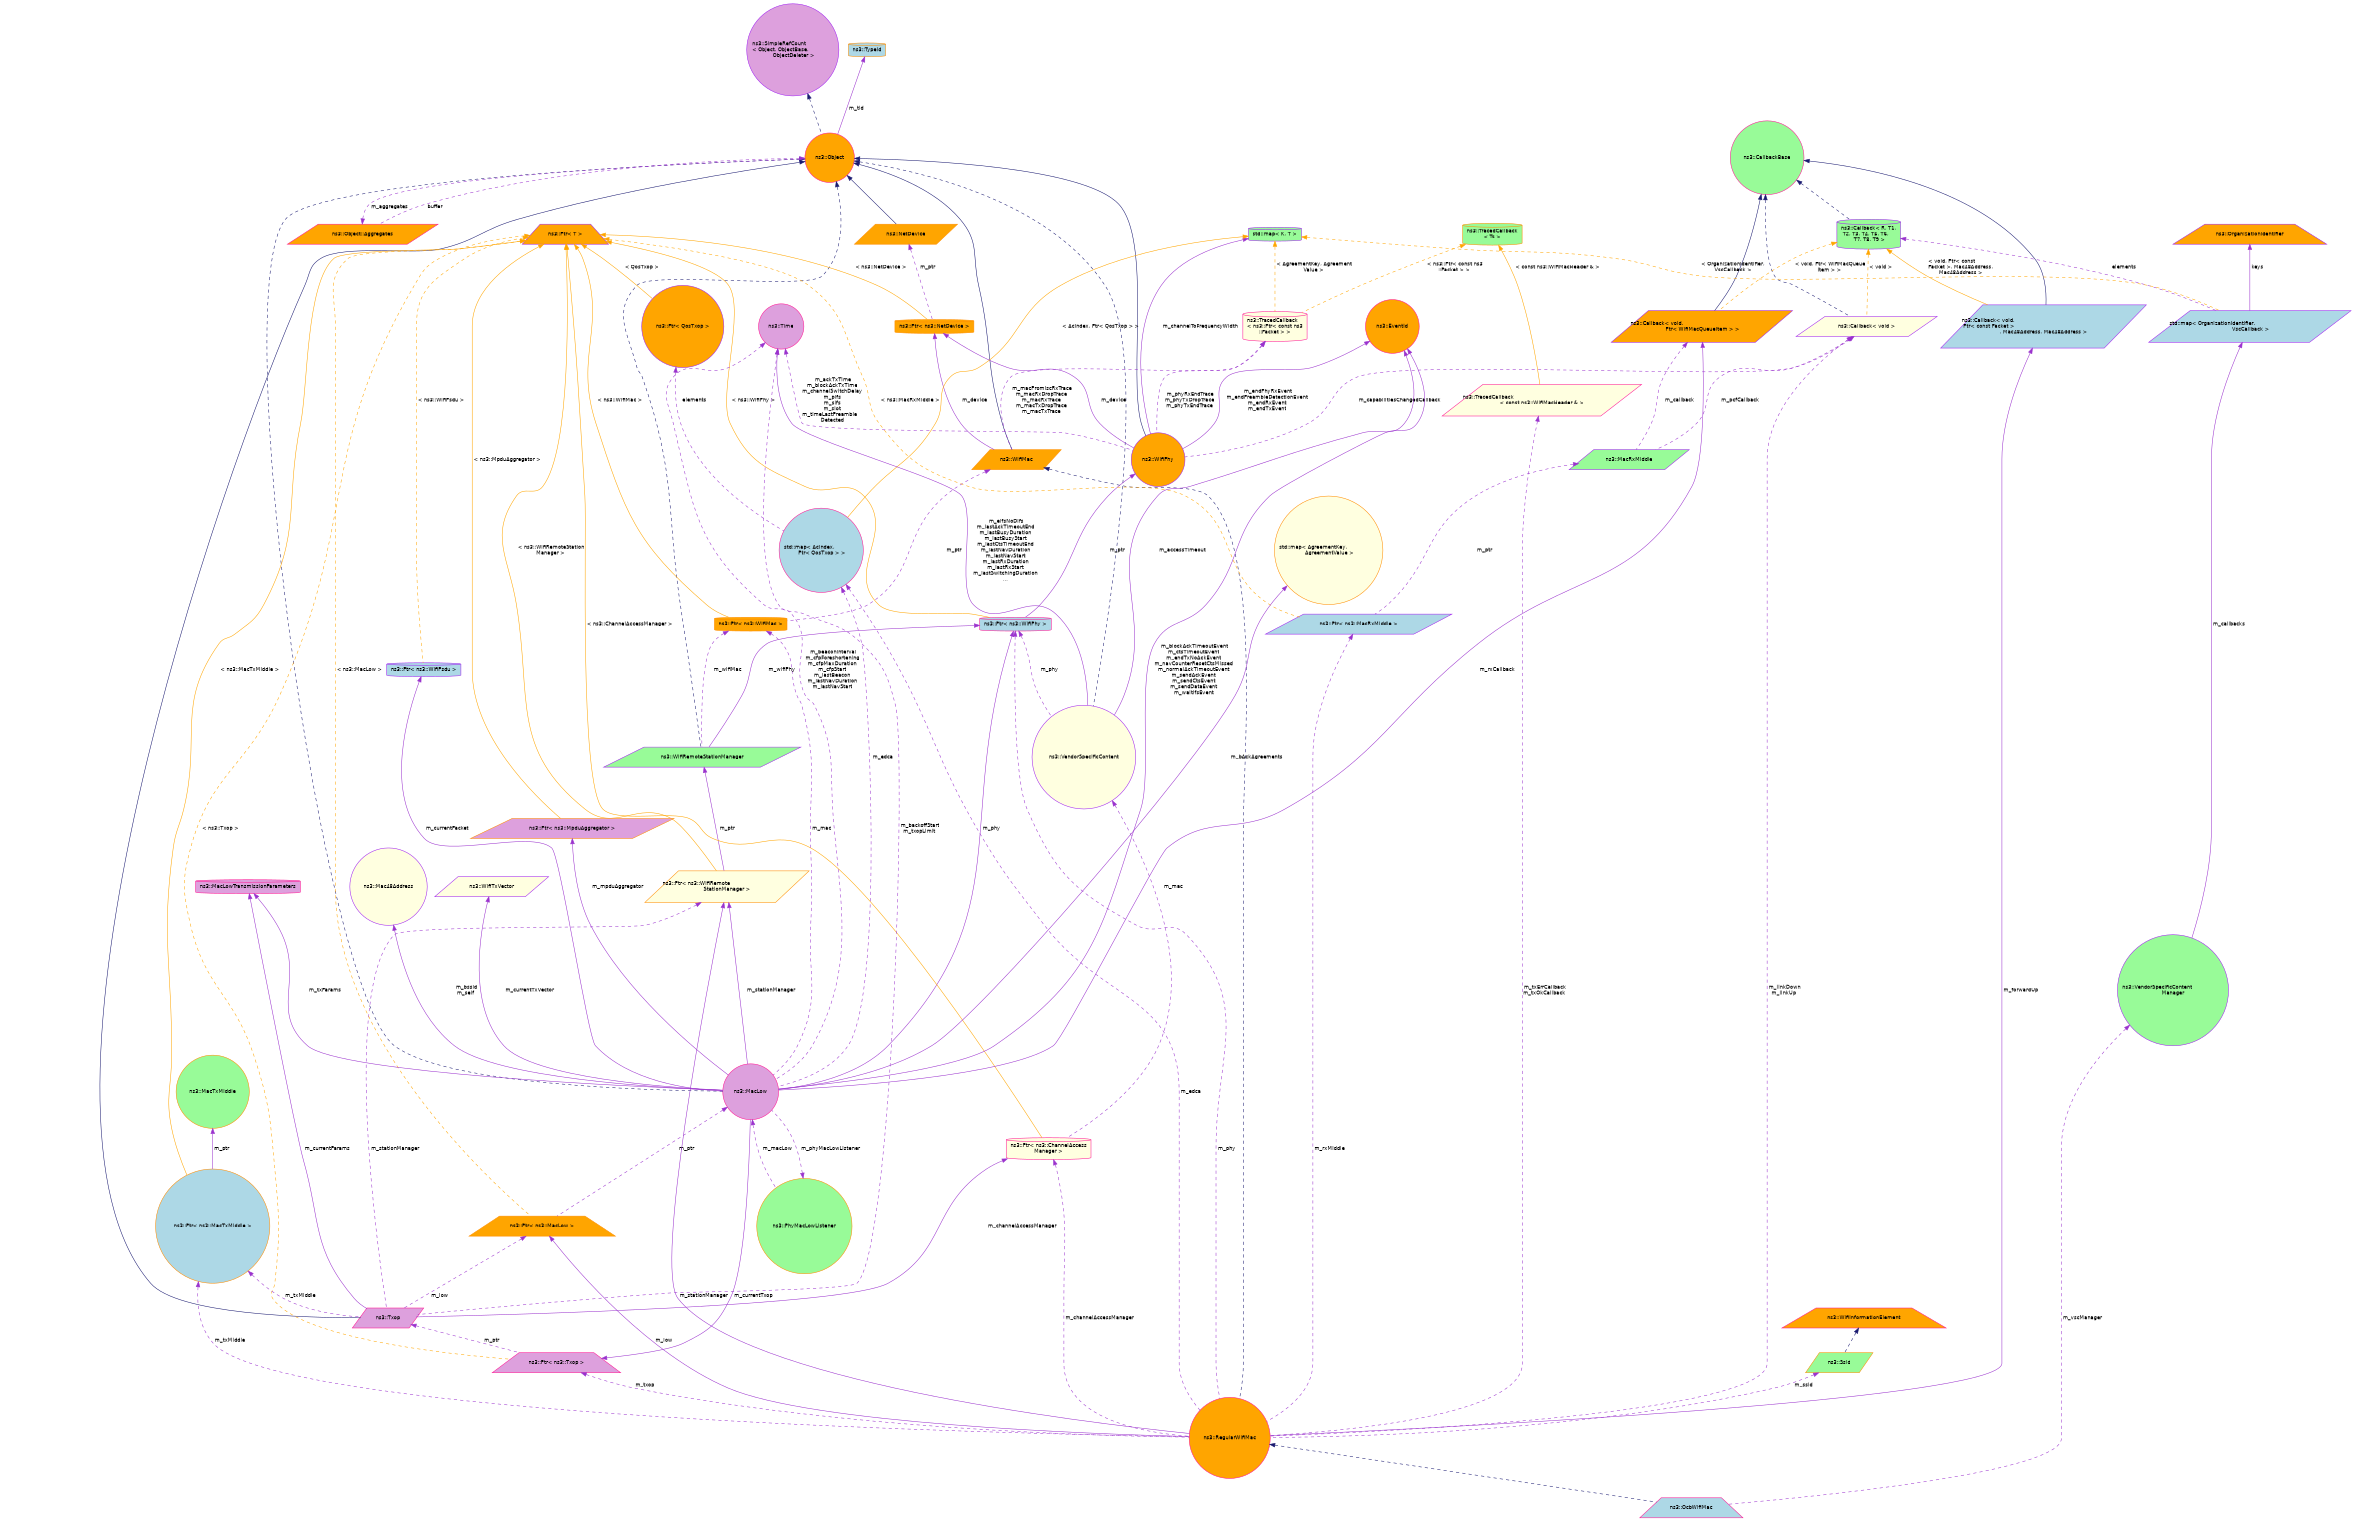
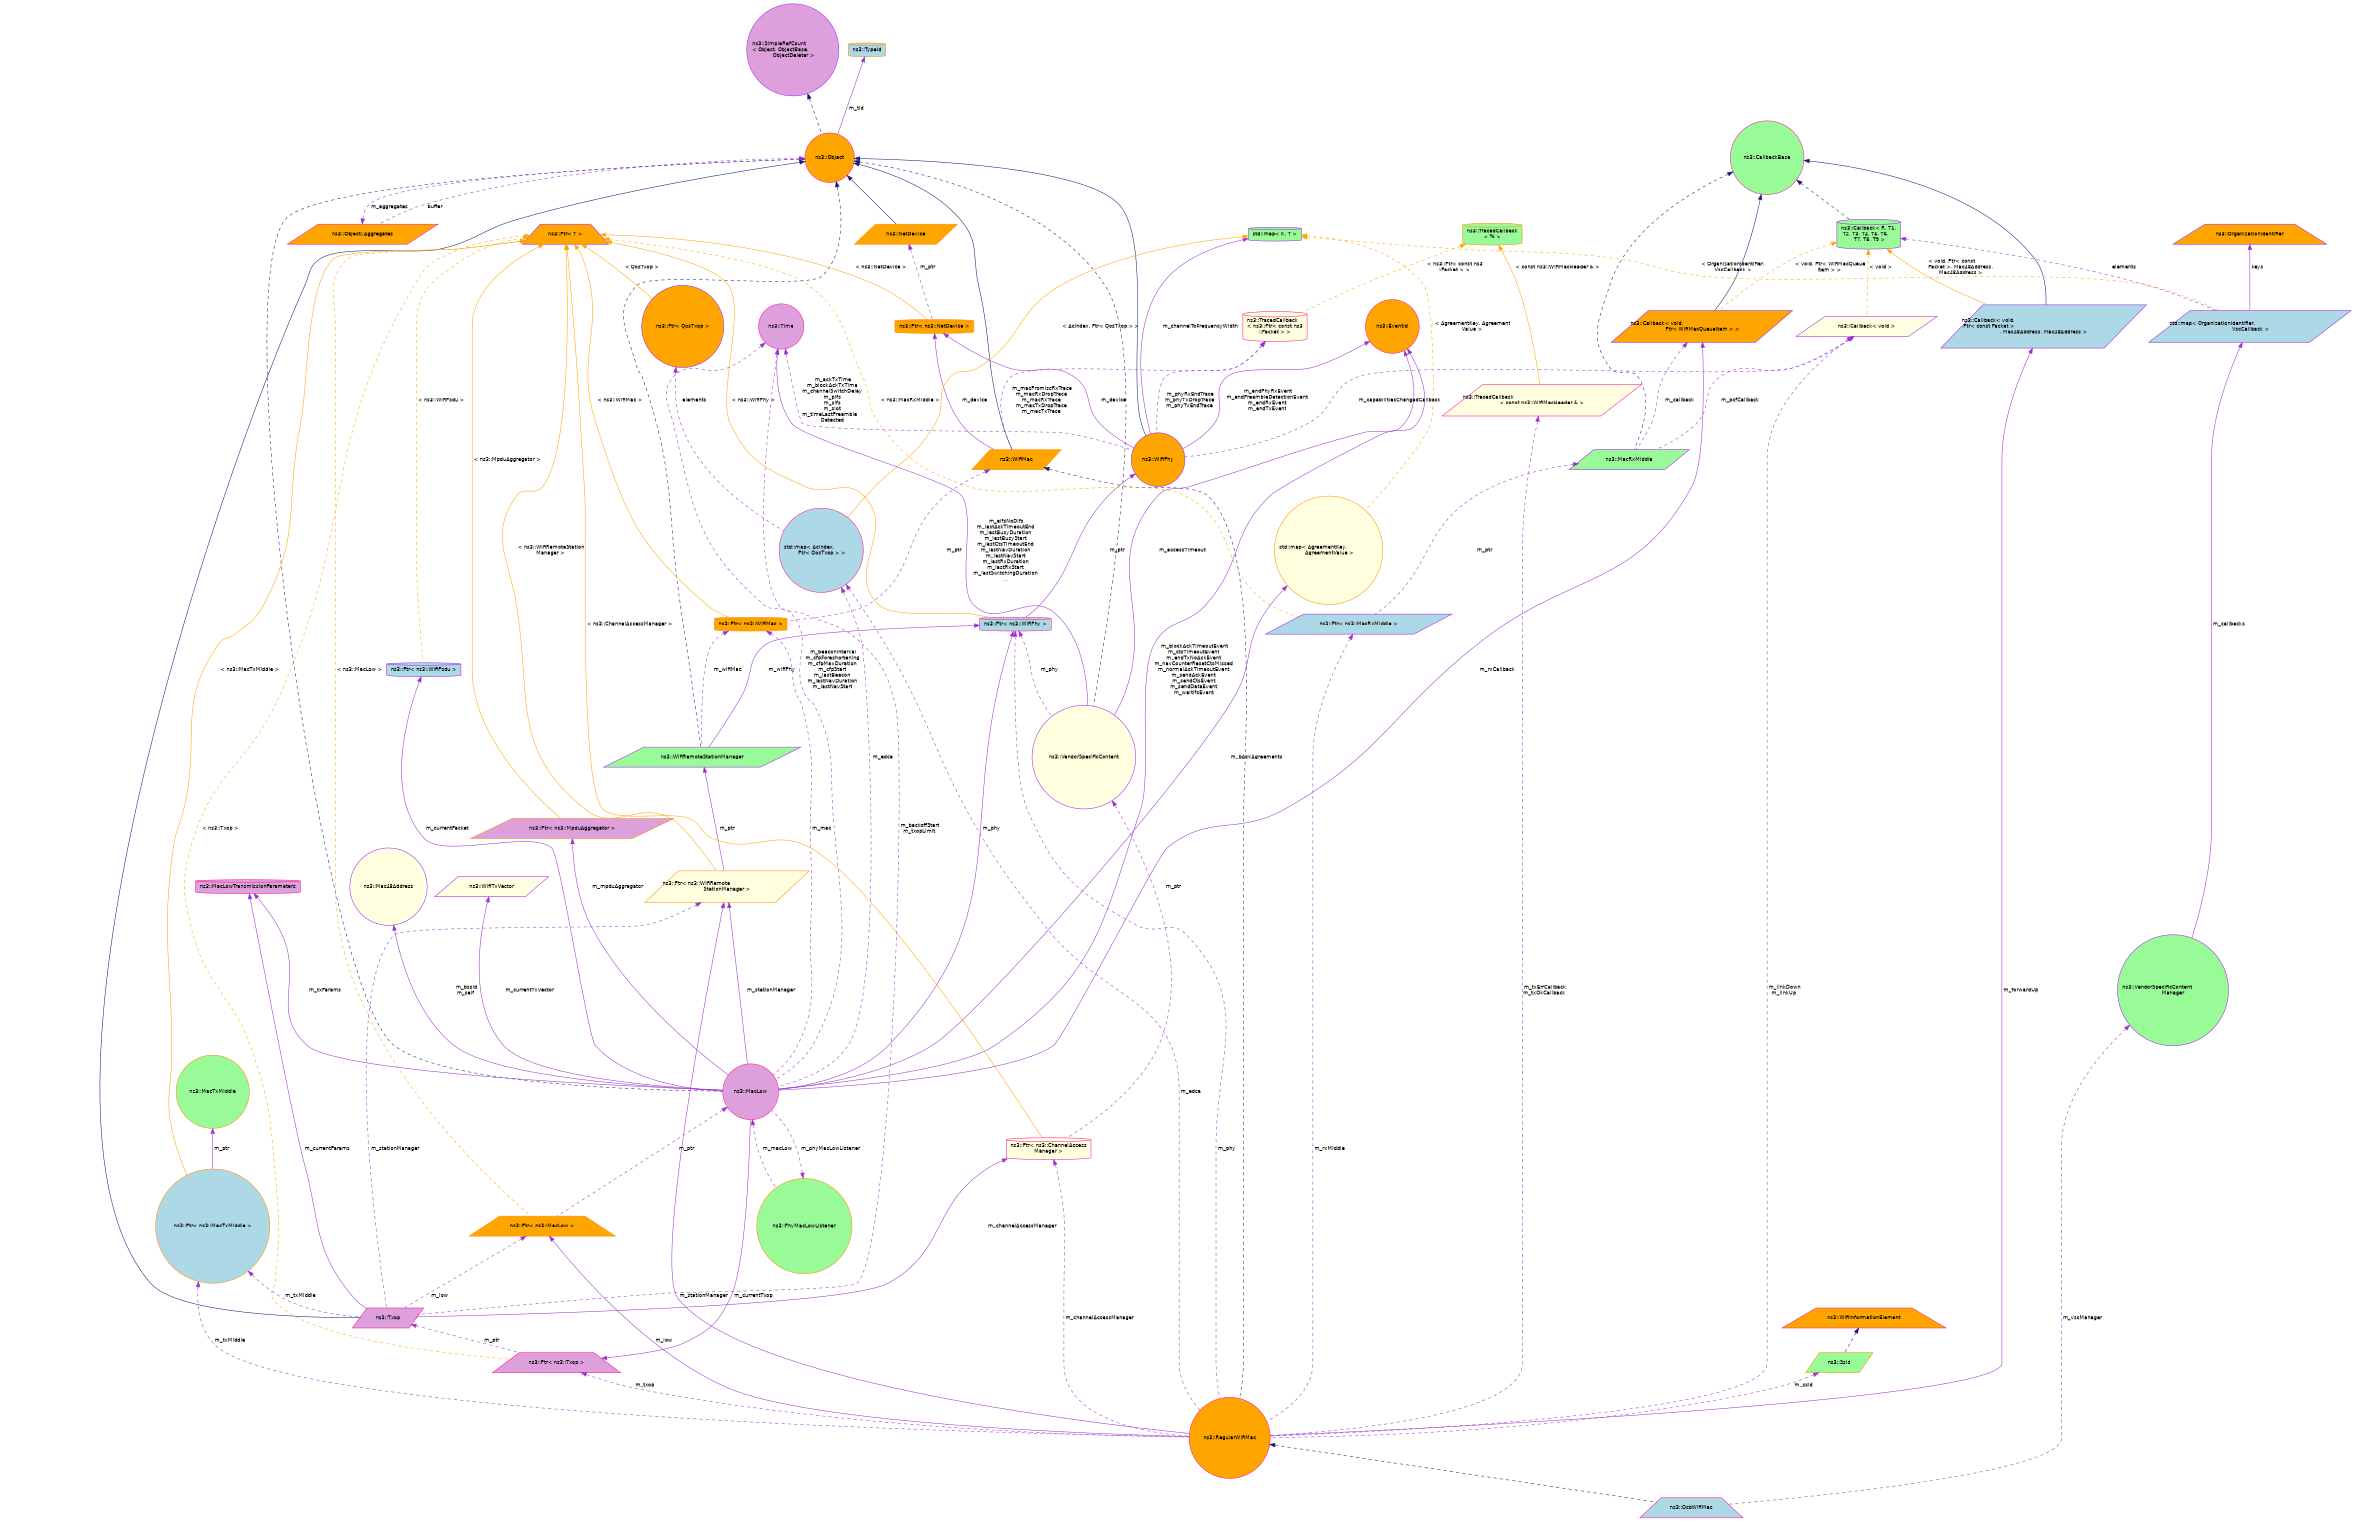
(1275, 279) -> (1432, 343)
(1785, 282) -> (1605, 298)
(1173, 887) -> (1173, 887)
